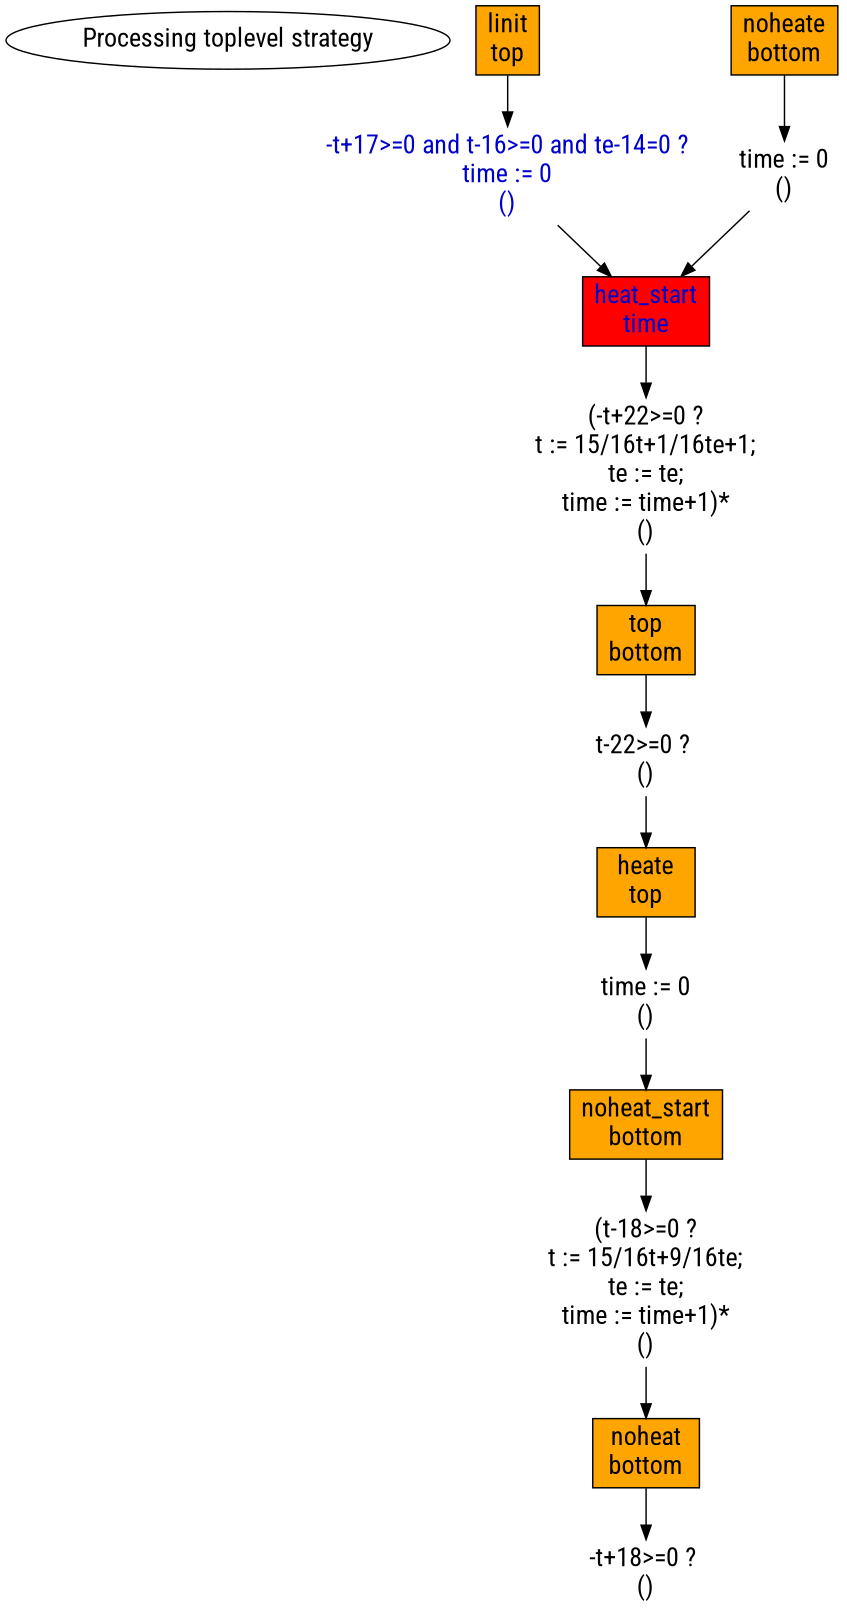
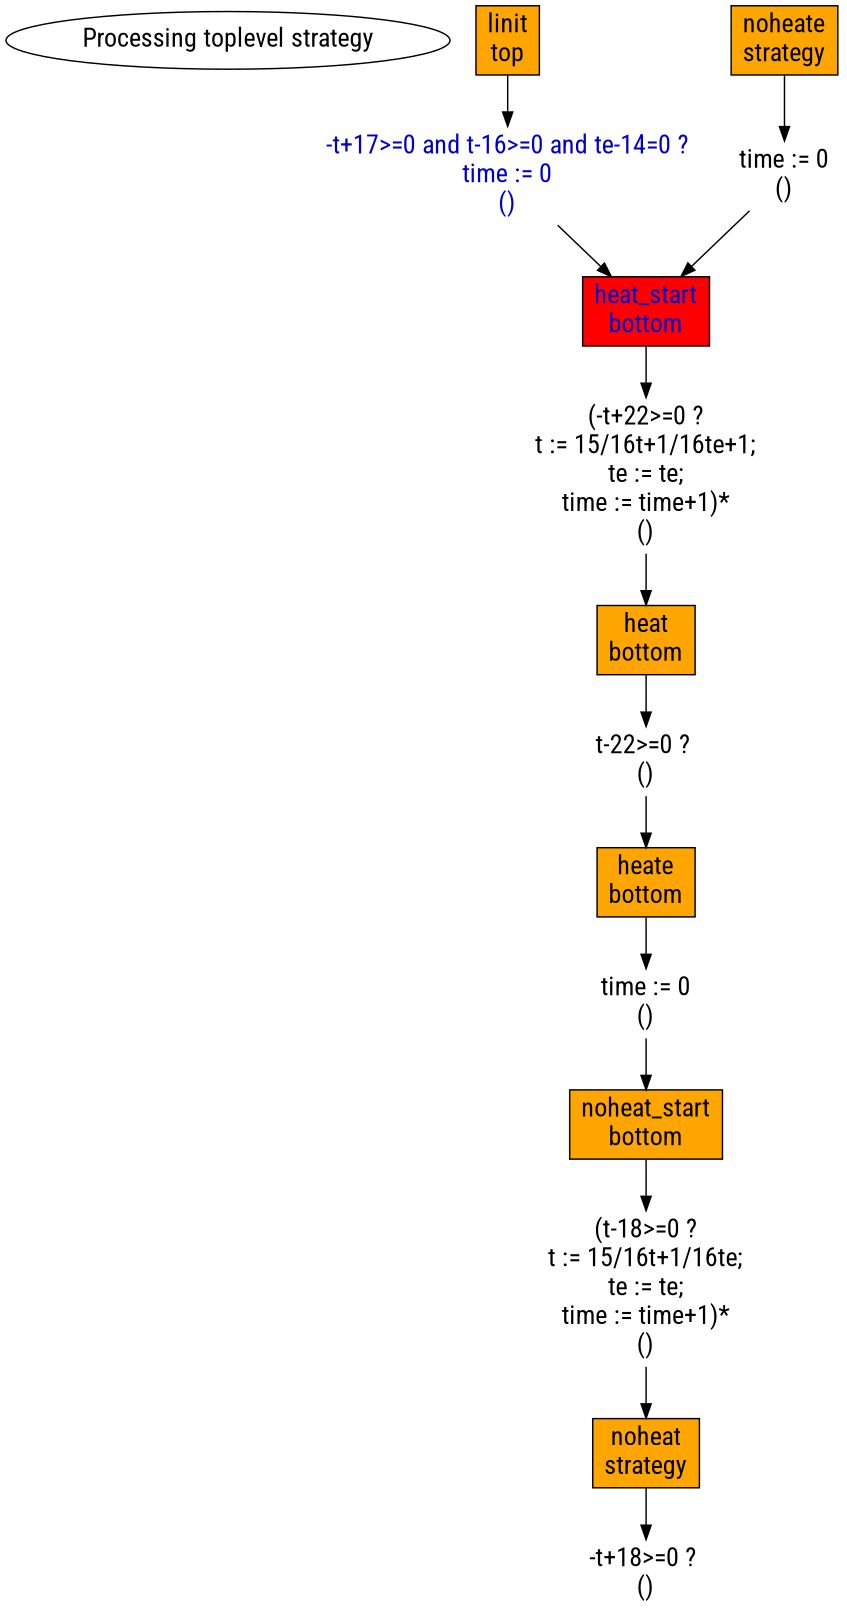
(784, 40) -> (784, 40)
(646, 311) -> (646, 311)
(646, 640) -> (646, 640)
(646, 882) -> (646, 882)
(646, 1289) -> (646, 1289)
(646, 1453) -> (646, 1453)
